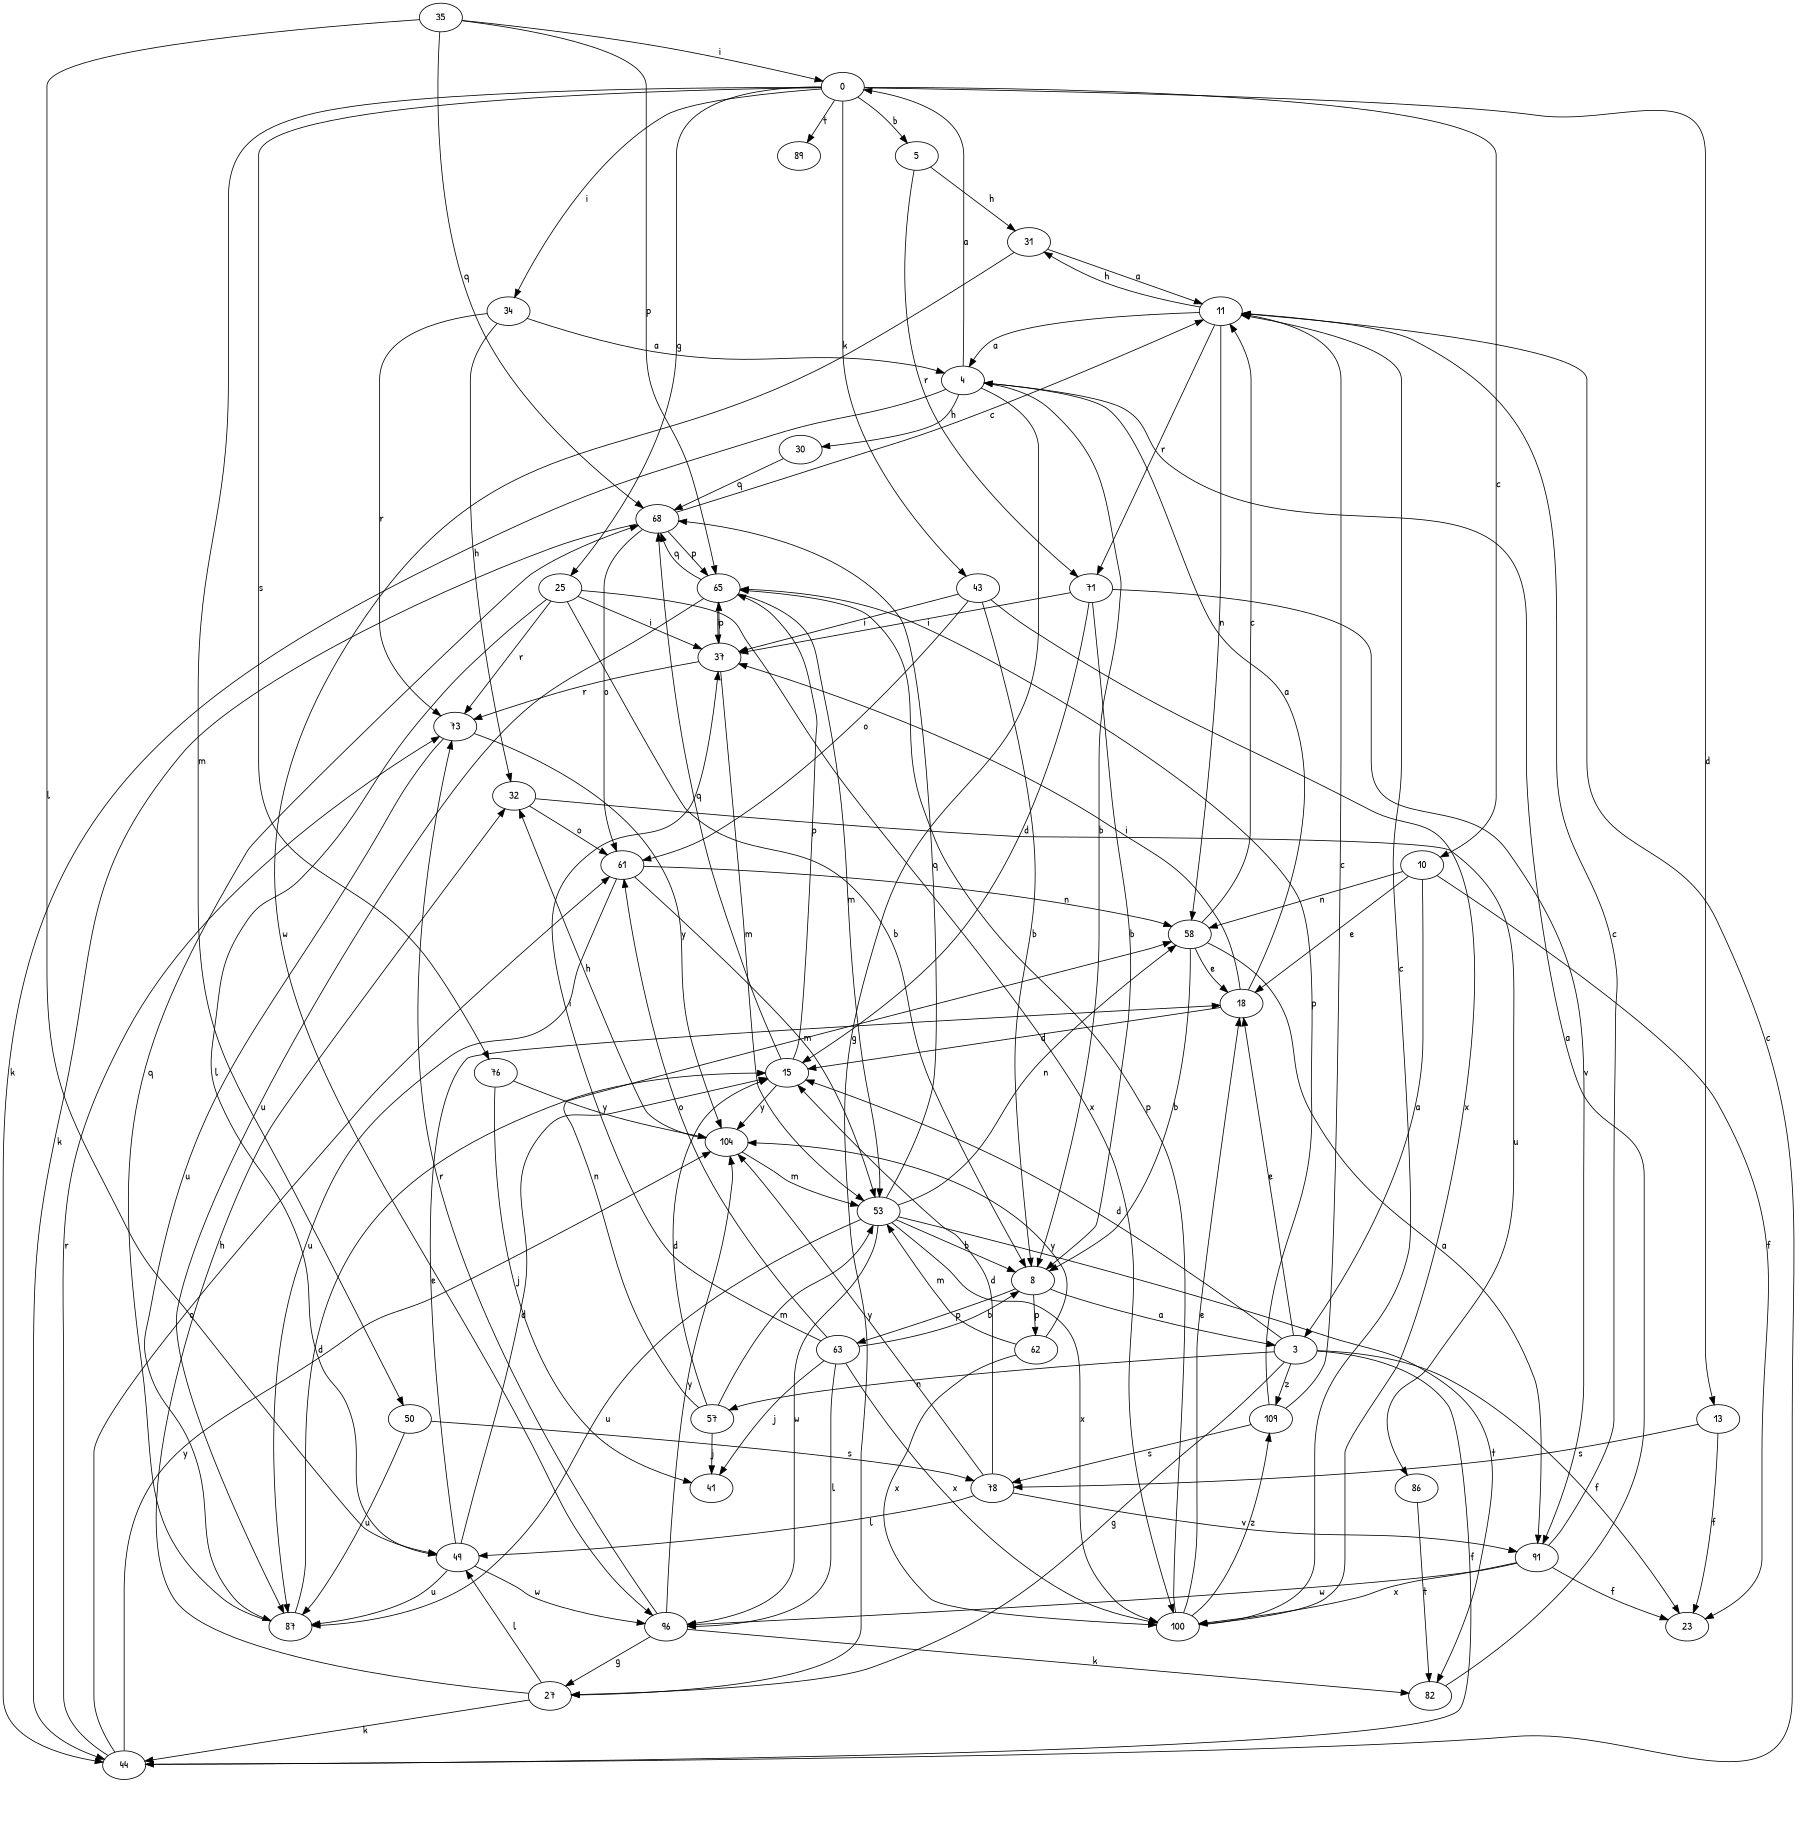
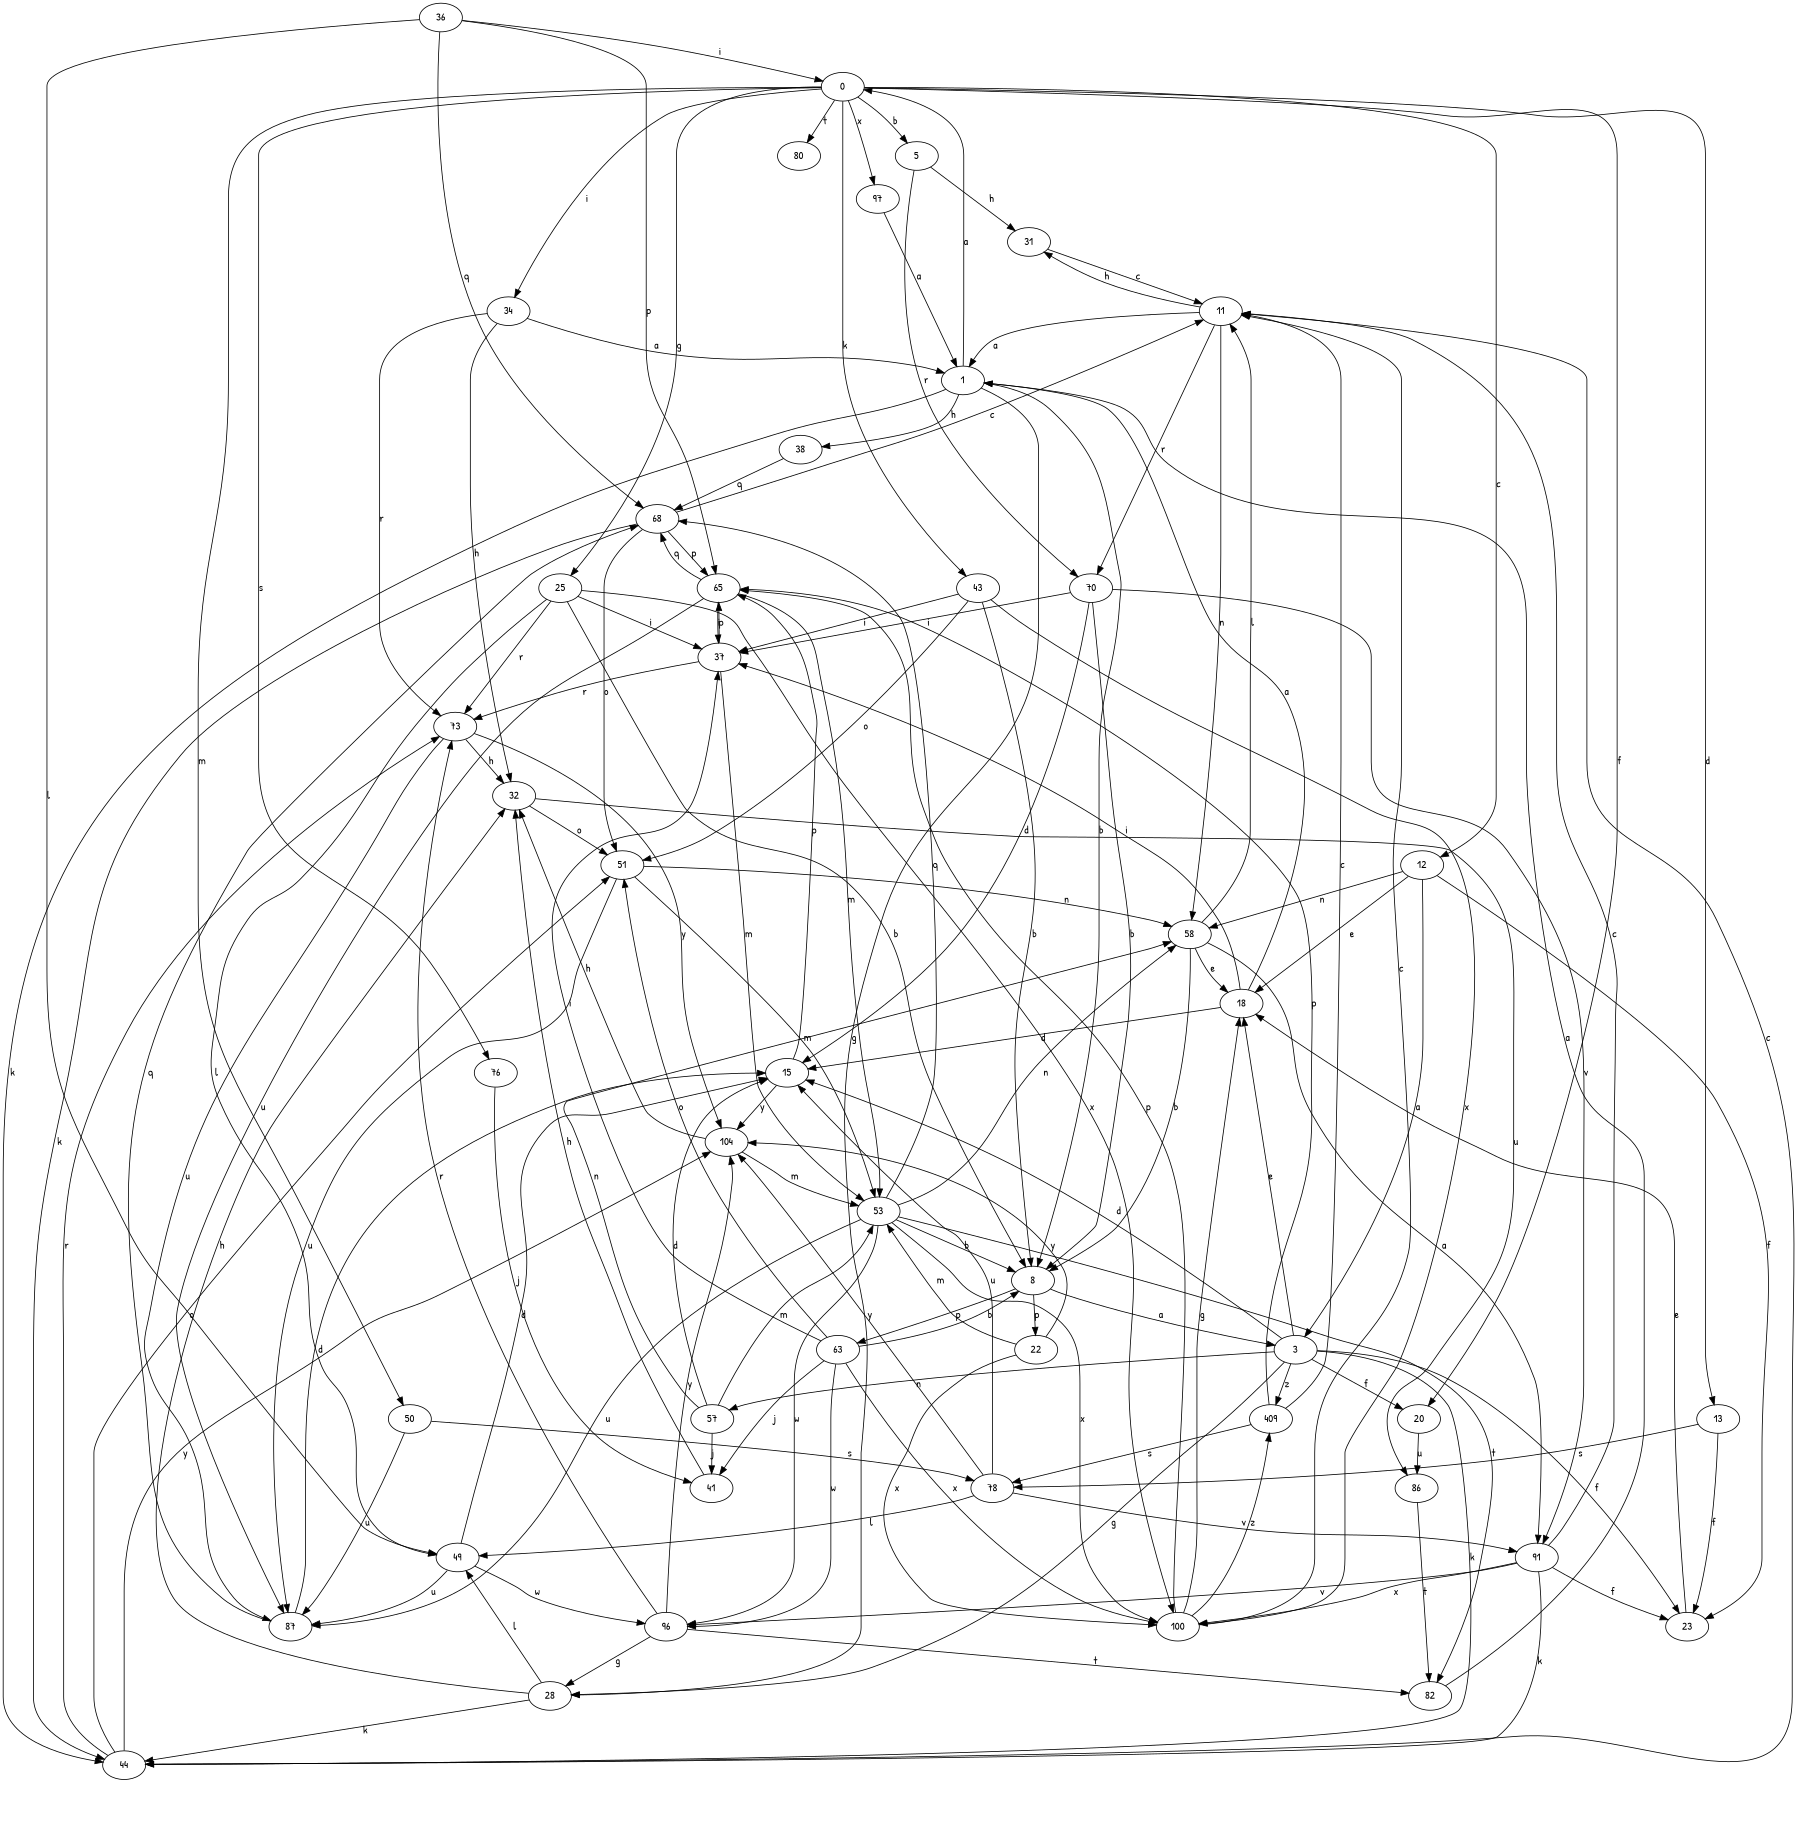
(441, 18) -> (441, 18)
(799, 156) -> (799, 156)
none -> (878, 199)
(1138, 277) -> (1138, 277)
(963, 380) -> (963, 380)
(801, 450) -> (801, 450)
(1091, 588) -> (1091, 588)
(1253, 623) -> (1253, 623)
none -> (484, 761)
(291, 777) -> none
(696, 806) -> none
(622, 865) -> (622, 865)
(1422, 865) -> (1422, 865)
(594, 1044) -> (1663, 1208)
(590, 1110) -> none
none -> (567, 1159)
(993, 1280) -> (993, 1280)
(1203, 1315) -> (1203, 1315)
(1036, 1350) -> (1036, 1350)
(1271, 1419) -> (1271, 1419)
none -> (1419, 1419)
(834, 1488) -> (834, 1488)
(1473, 1557) -> (1473, 1557)
(1322, 1592) -> (1322, 1592)
(1095, 1661) -> (1095, 1661)
(550, 1696) -> (550, 1696)
none -> (914, 1758)
